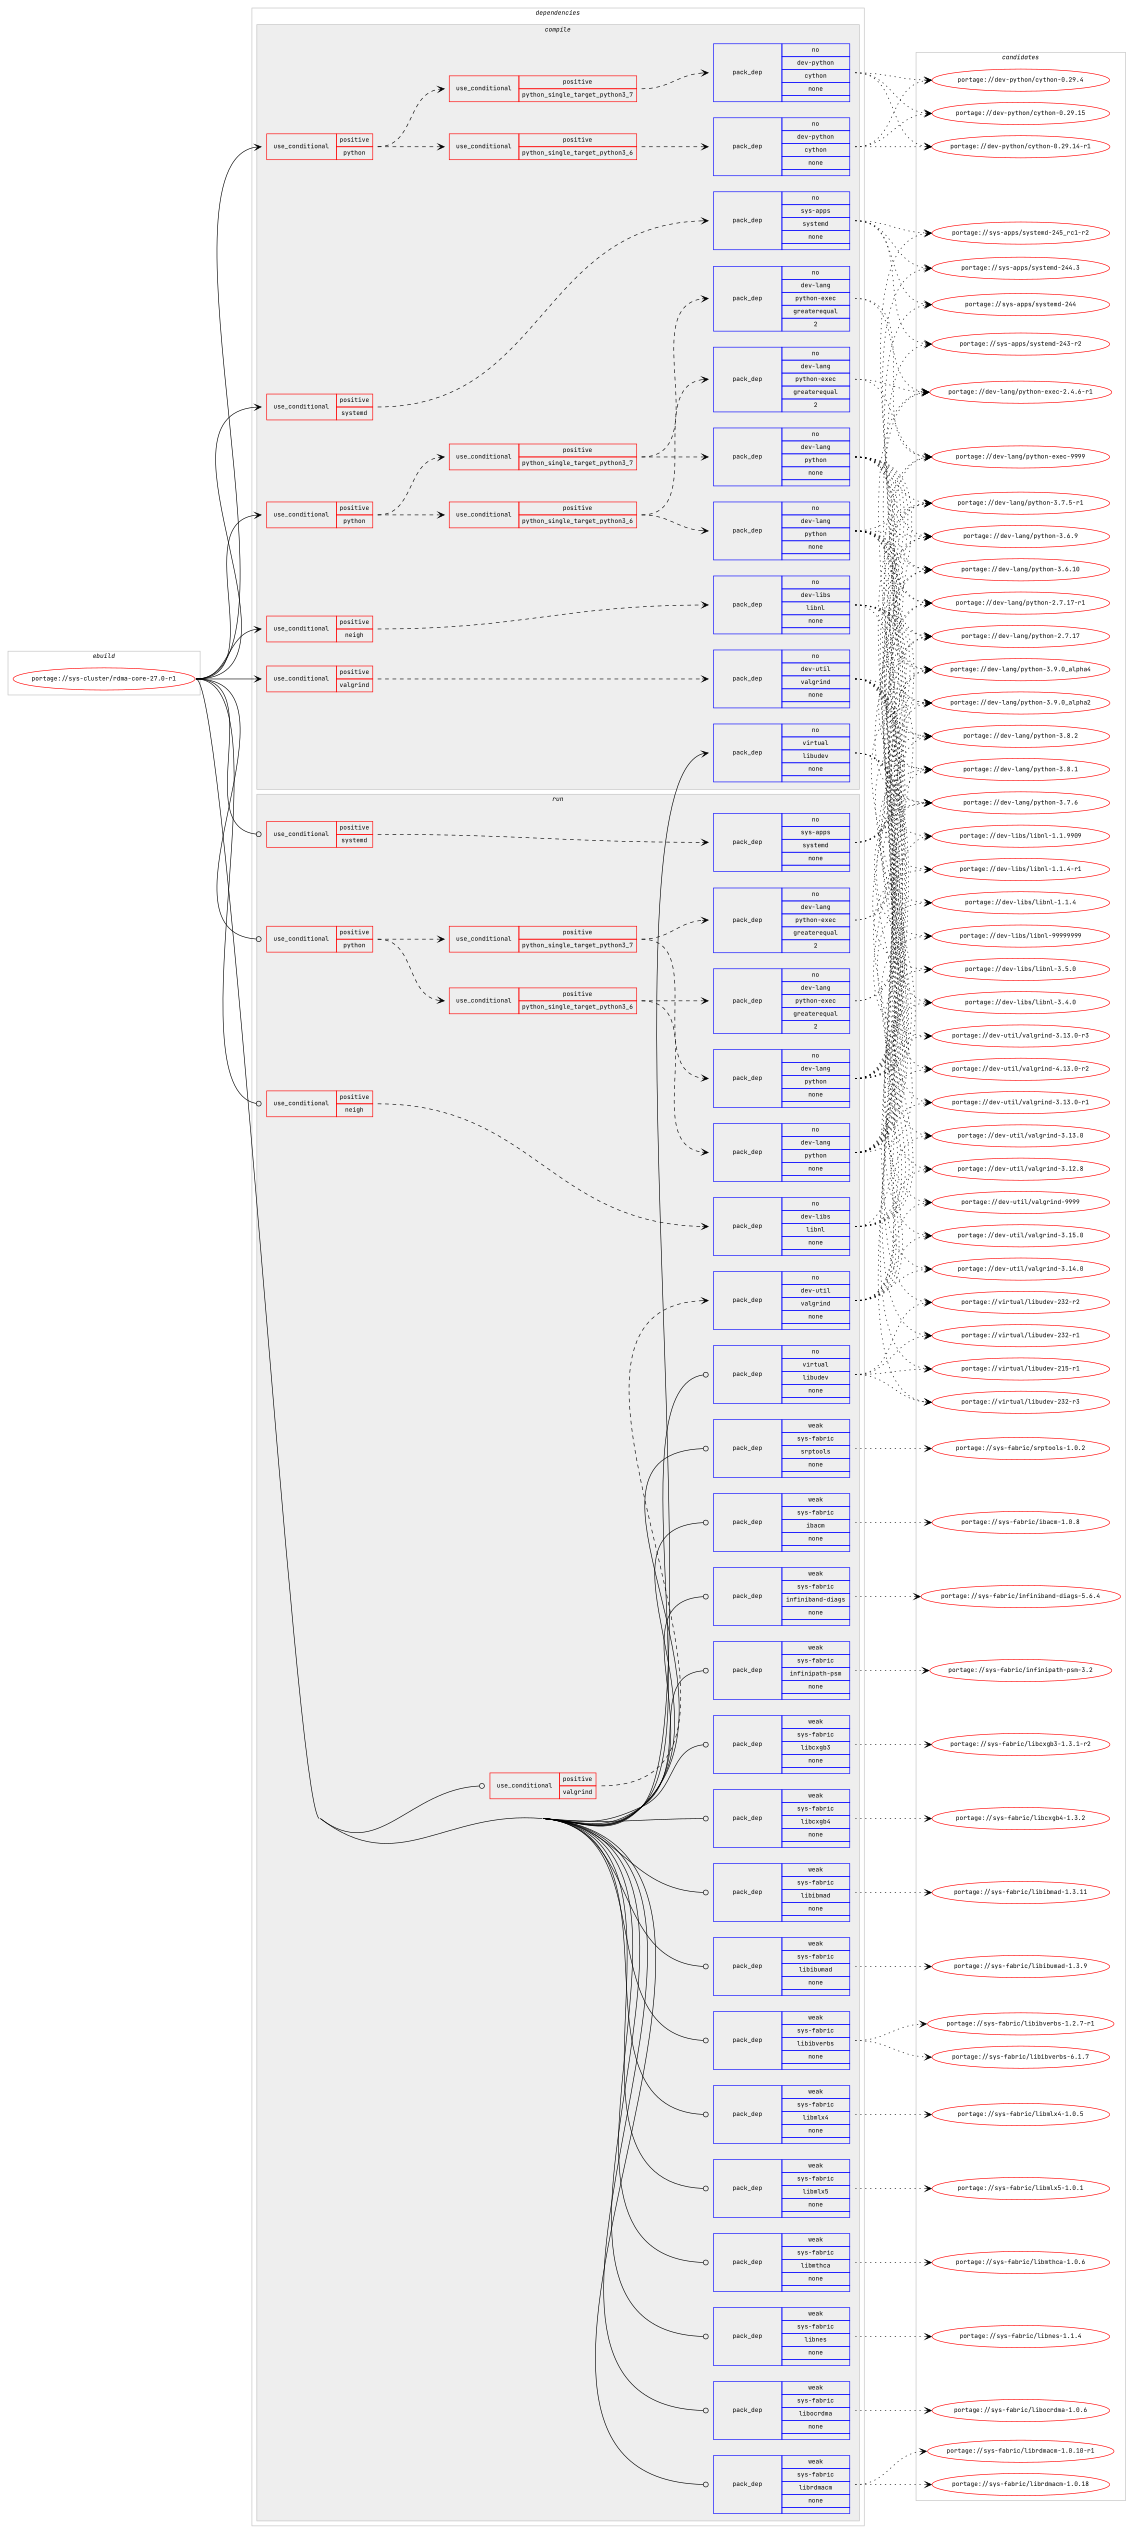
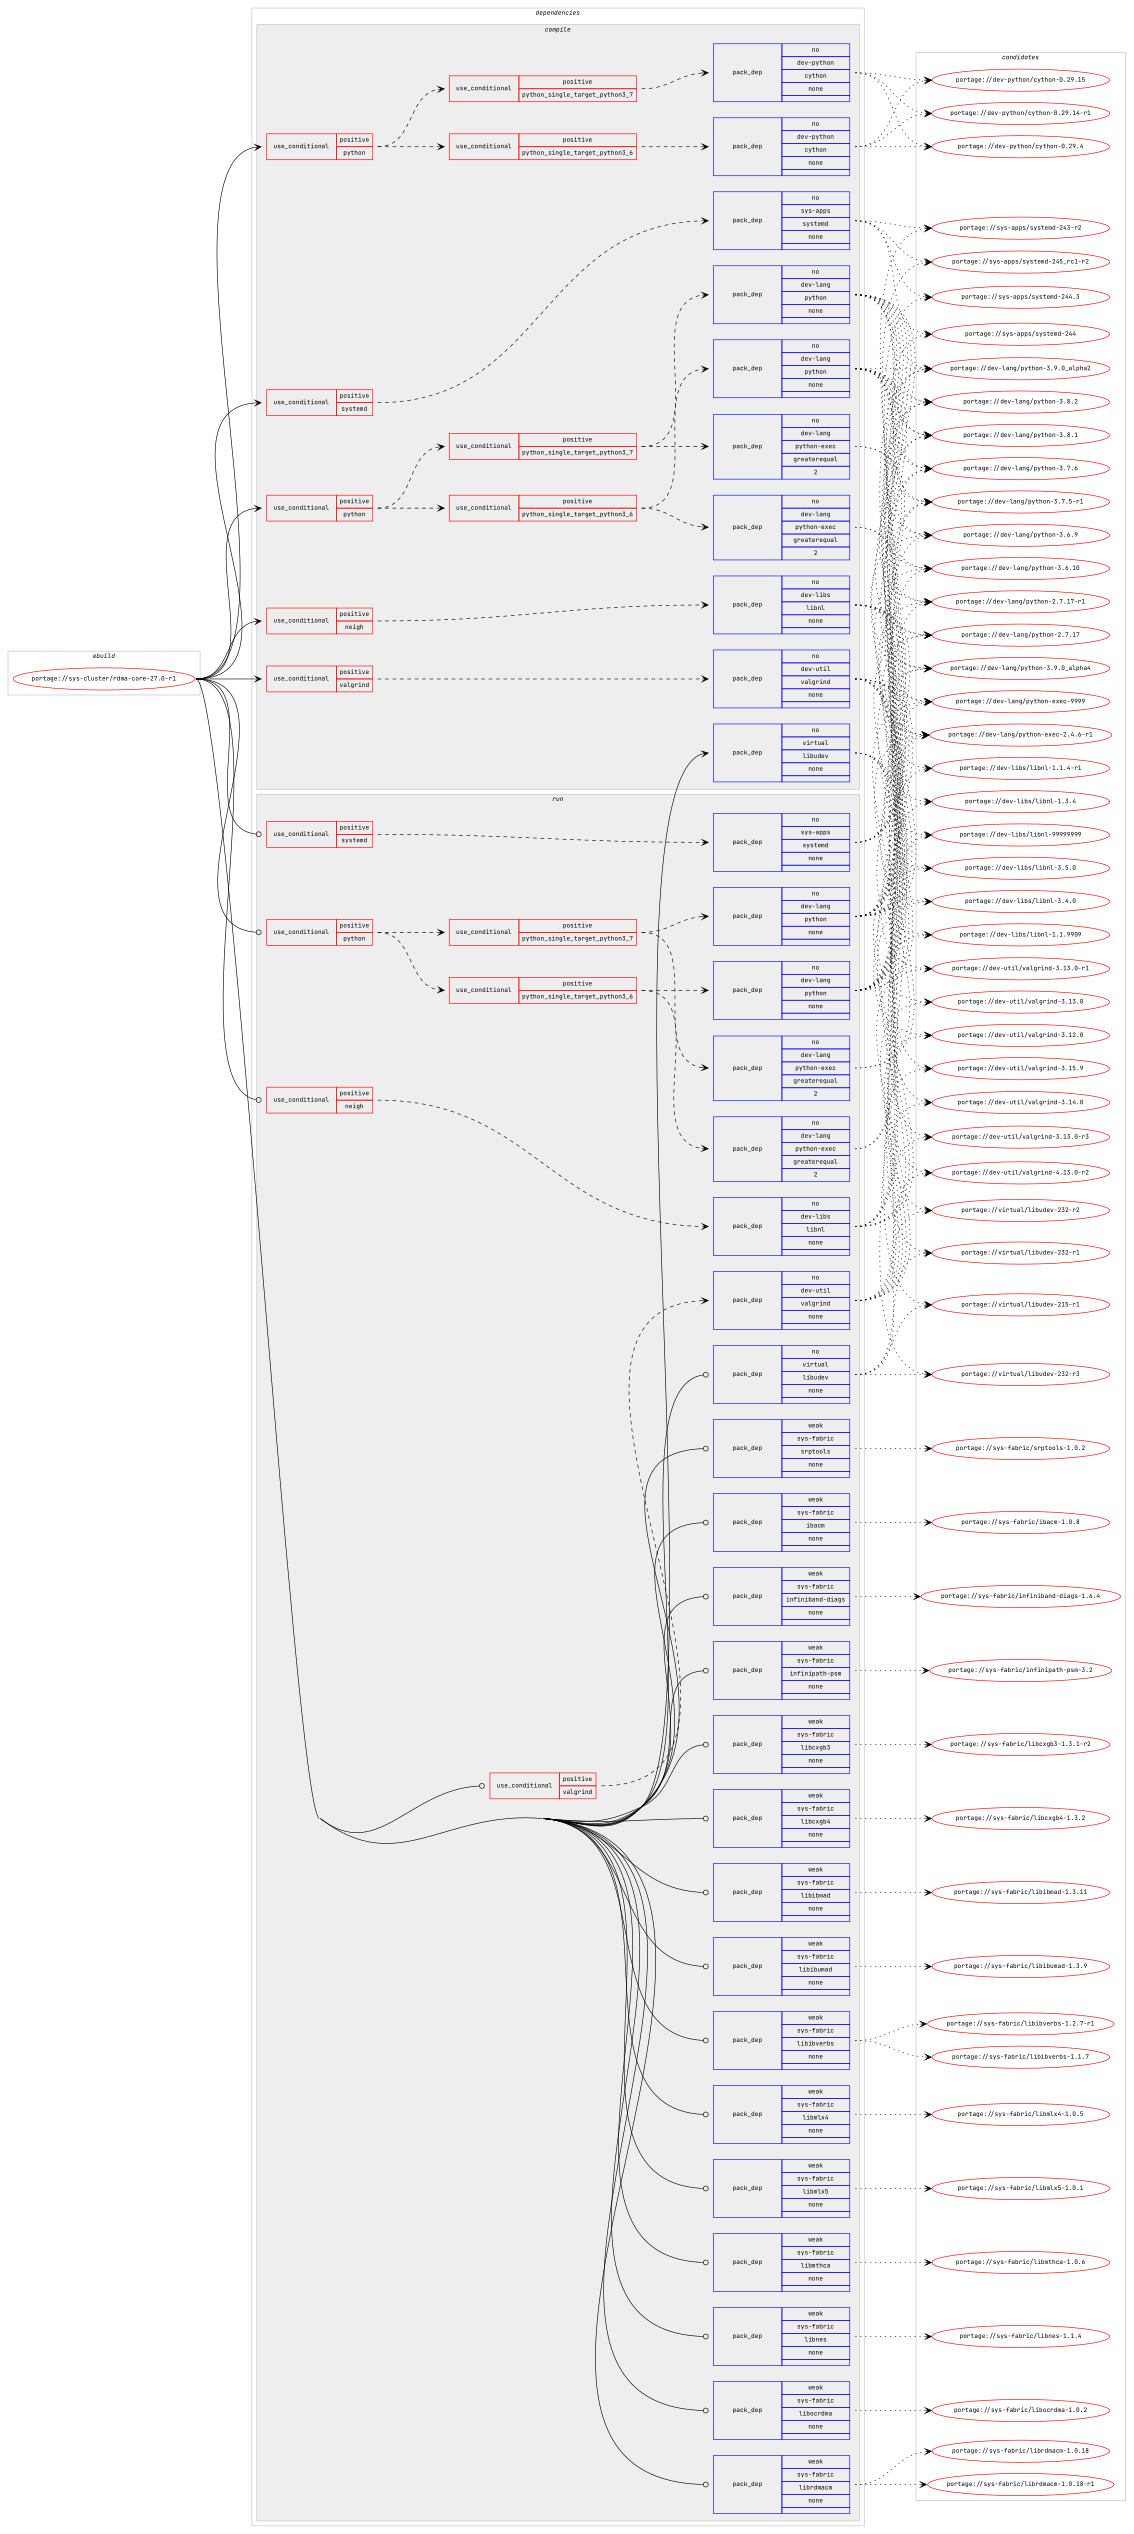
(1021, 903) -> (1021, 802)
(1021, 1169) -> (1021, 1035)
(1021, 1202) -> none
(1021, 1236) -> (1021, 1069)
(1021, 1597) -> (1021, 1597)
(1021, 2057) -> (1021, 2057)
(1021, 2411) -> (1021, 2411)
(1021, 2451) -> (1021, 2485)
